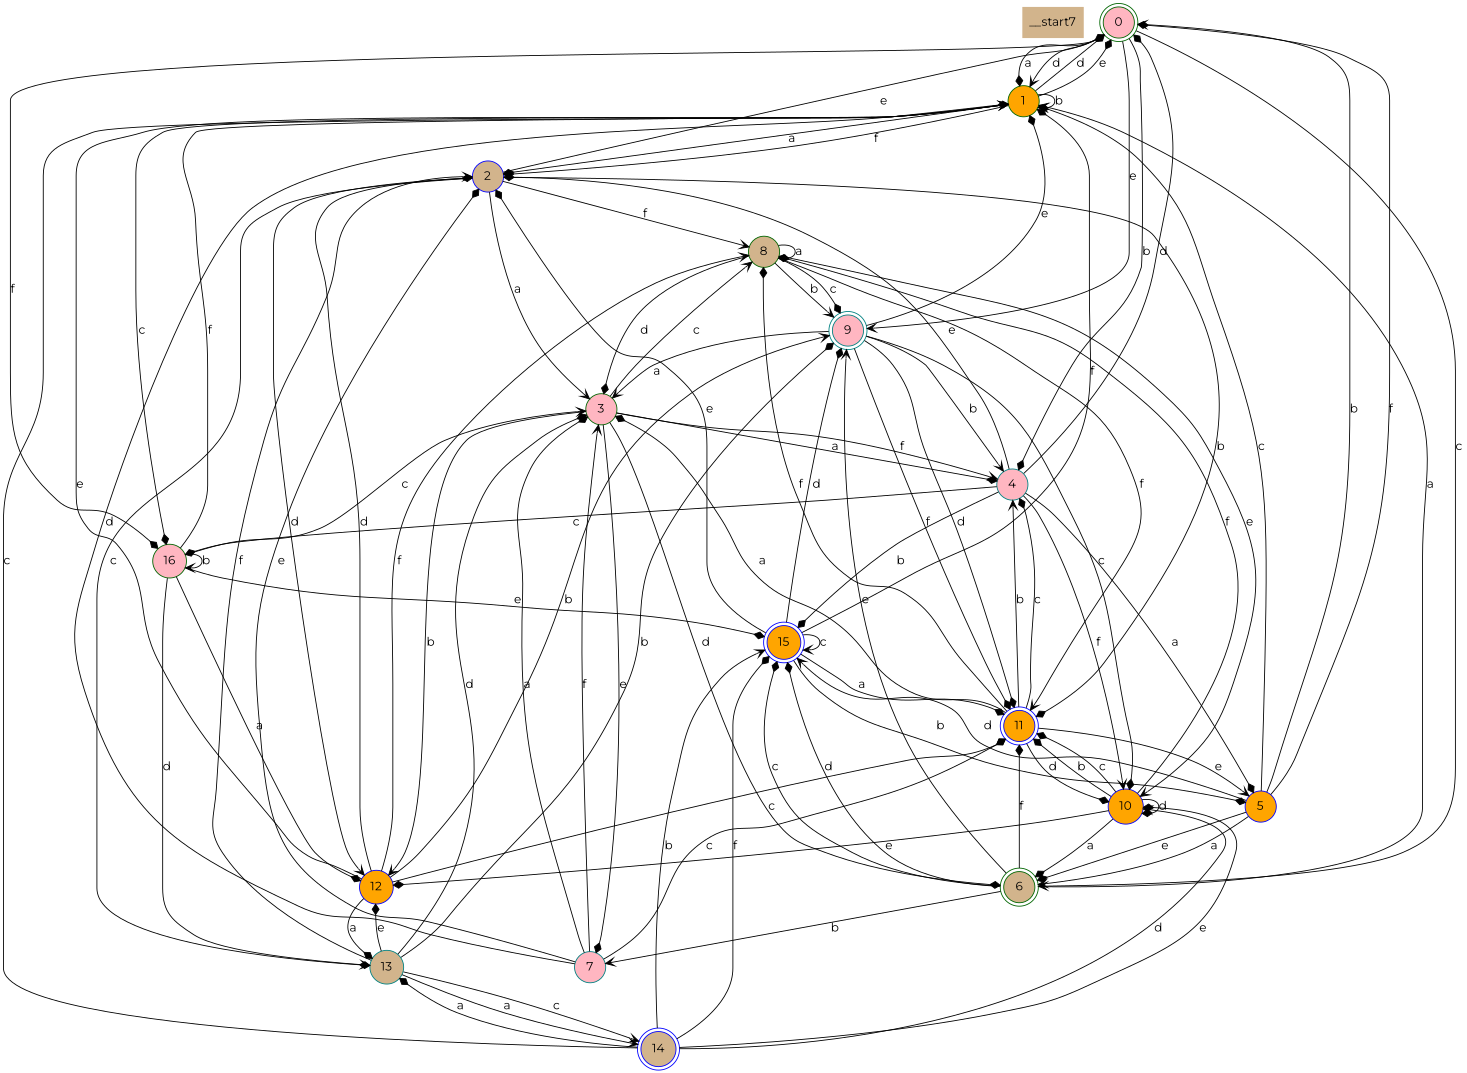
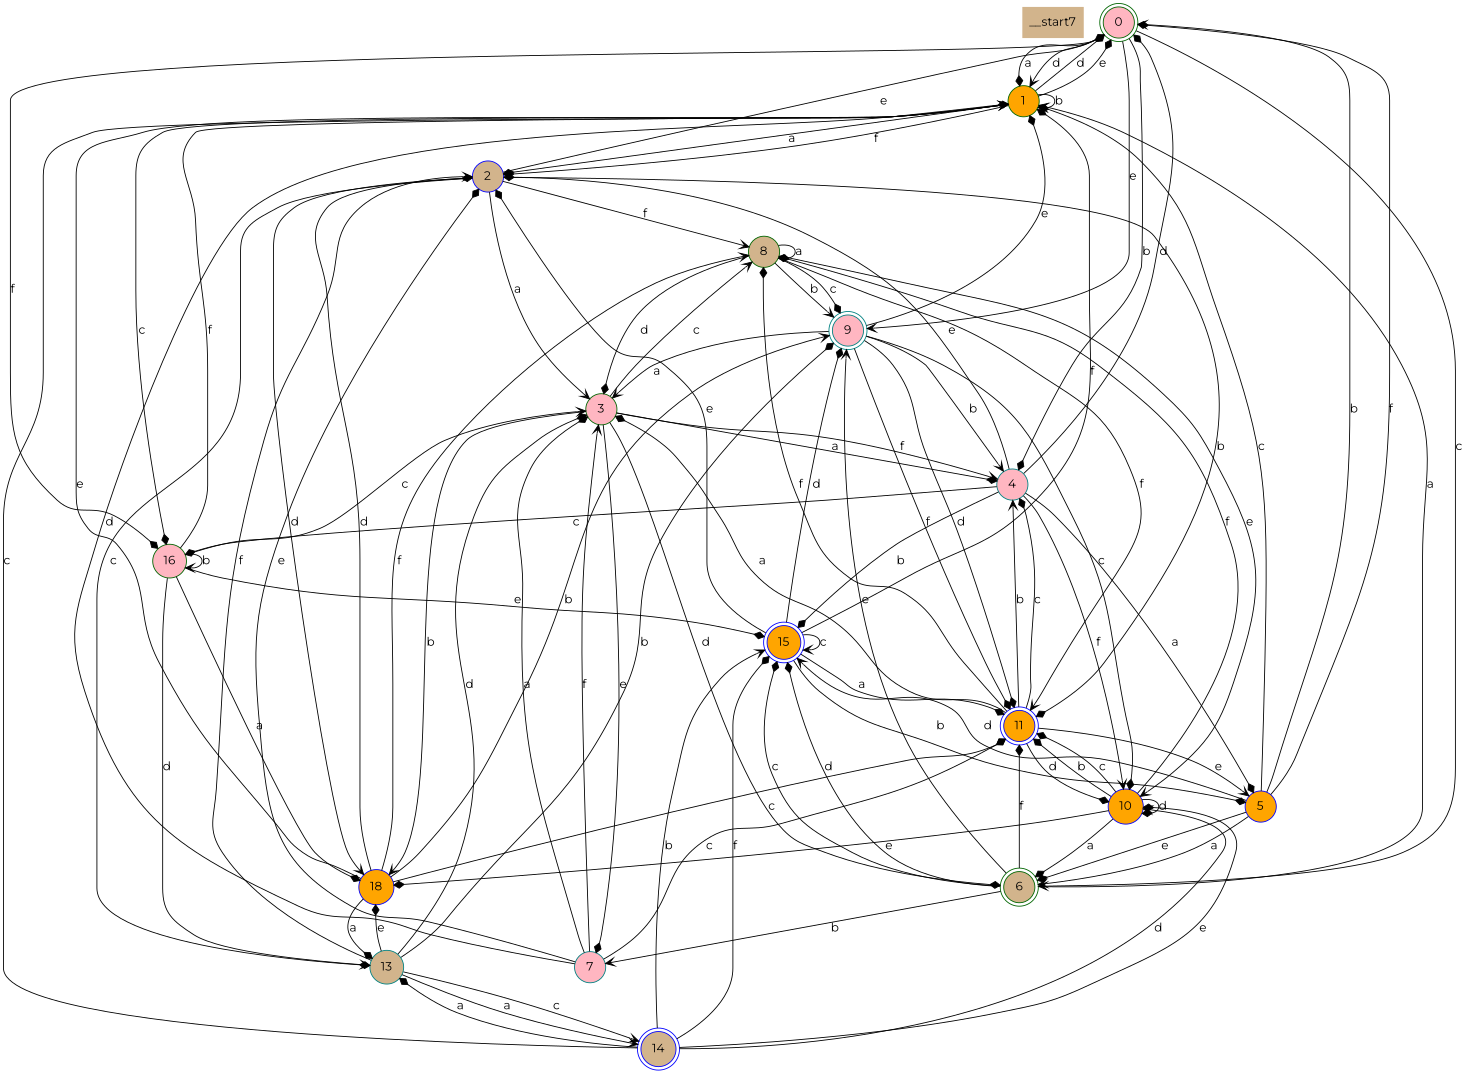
(376, 887) -> (376, 887)
